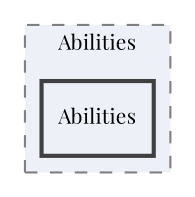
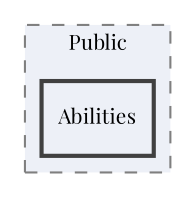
(98, 45) -> (98, 45)
